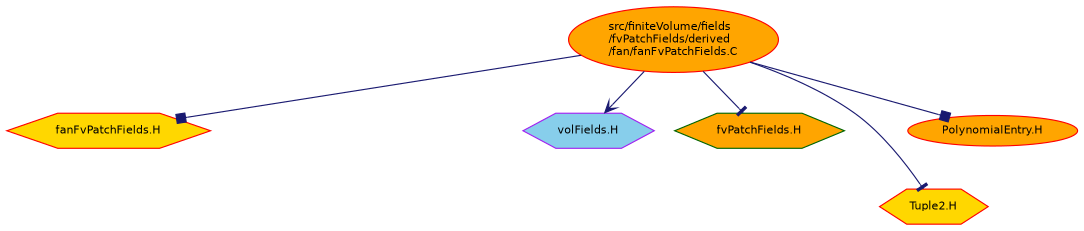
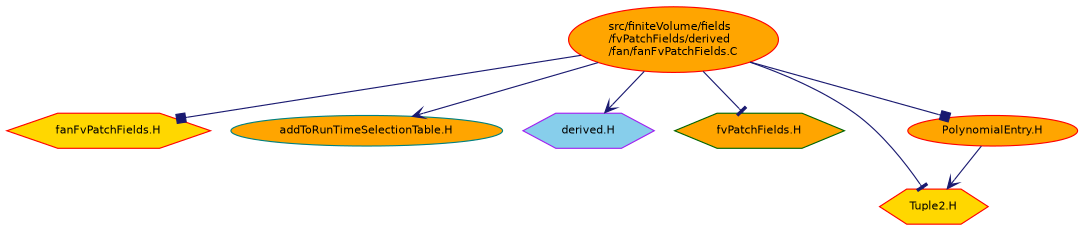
none -> (367, 131)
(589, 131) -> (589, 131)
none -> (968, 163)
